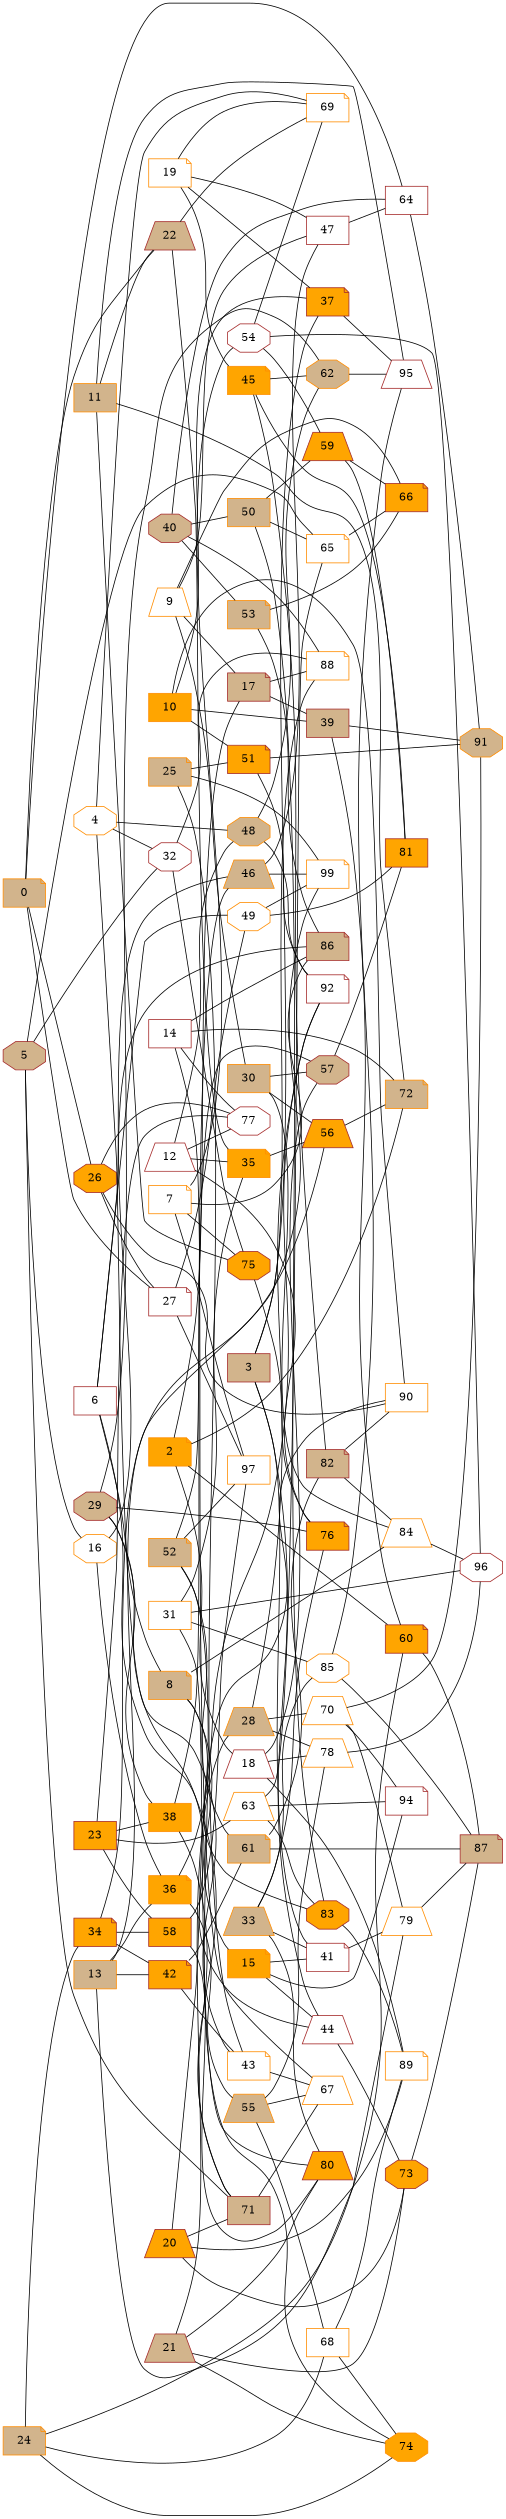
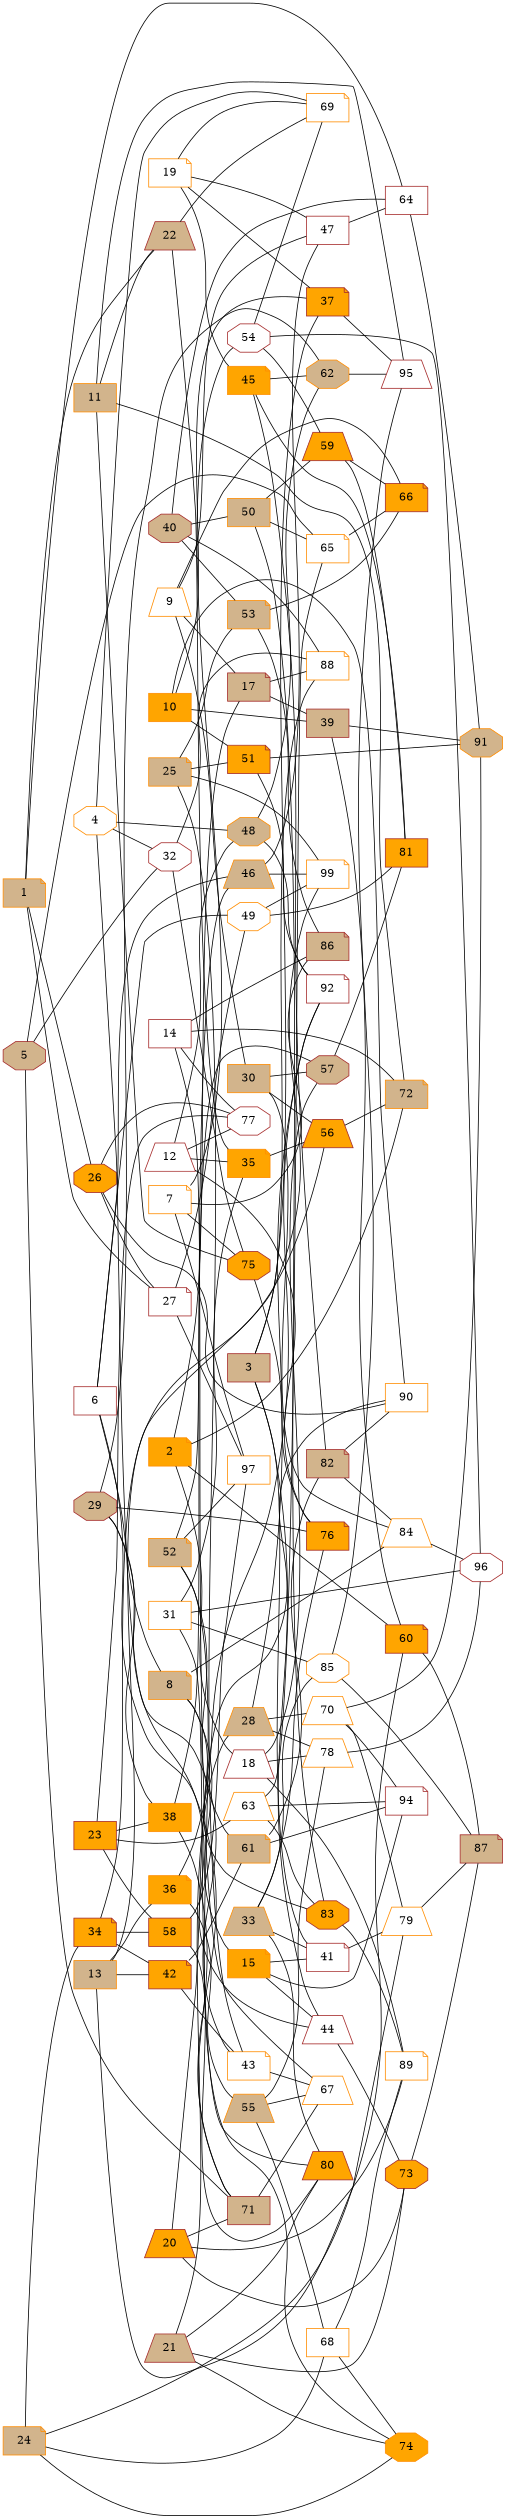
none -> (210, 672)
(24, 893) -> (24, 893)
(95, 1549) -> none
(365, 1849) -> (328, 1825)
